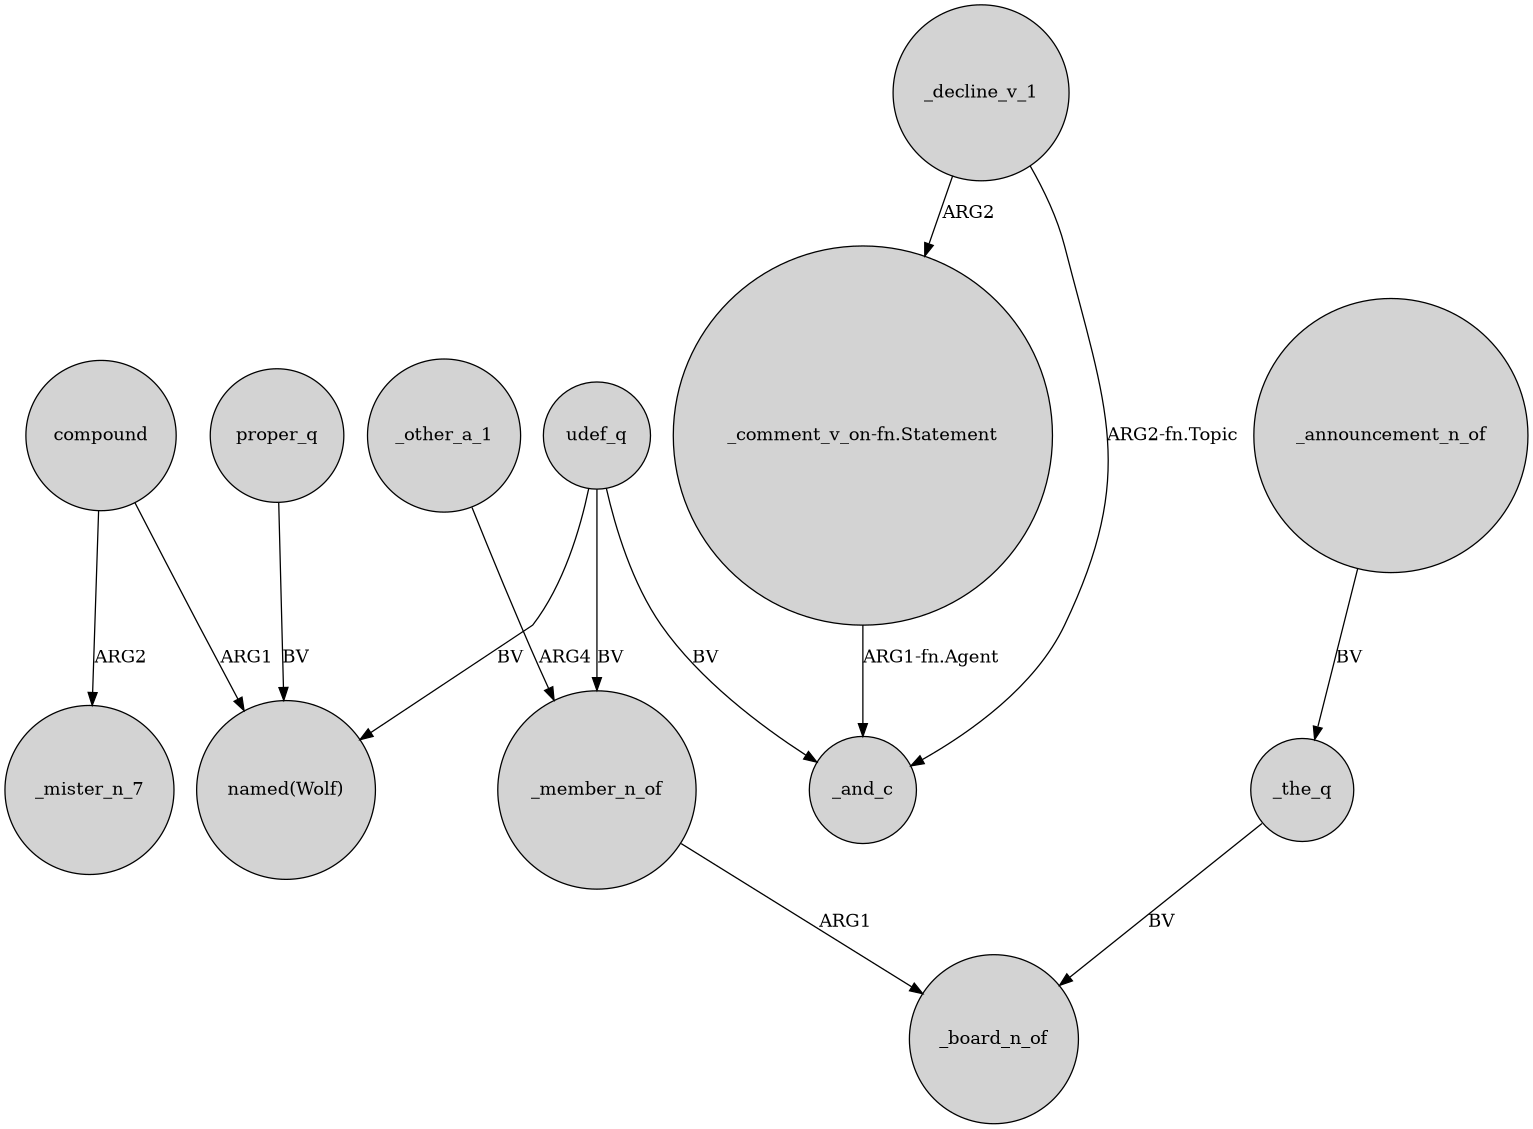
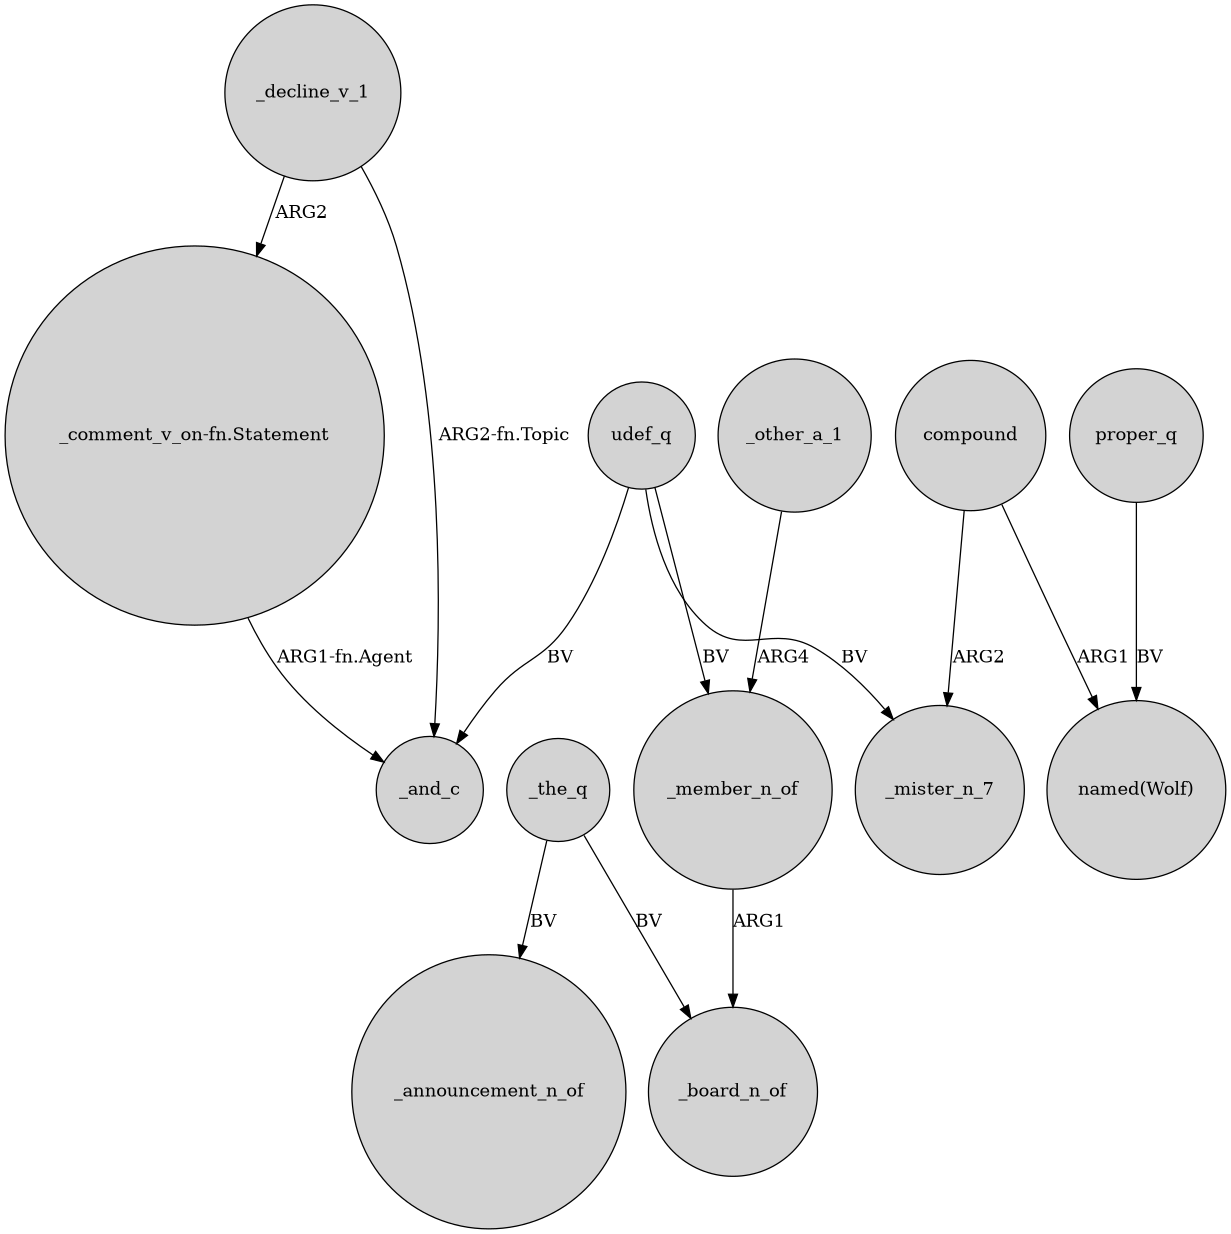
(514, 638) -> (730, 638)
(1338, 648) -> (535, 893)
